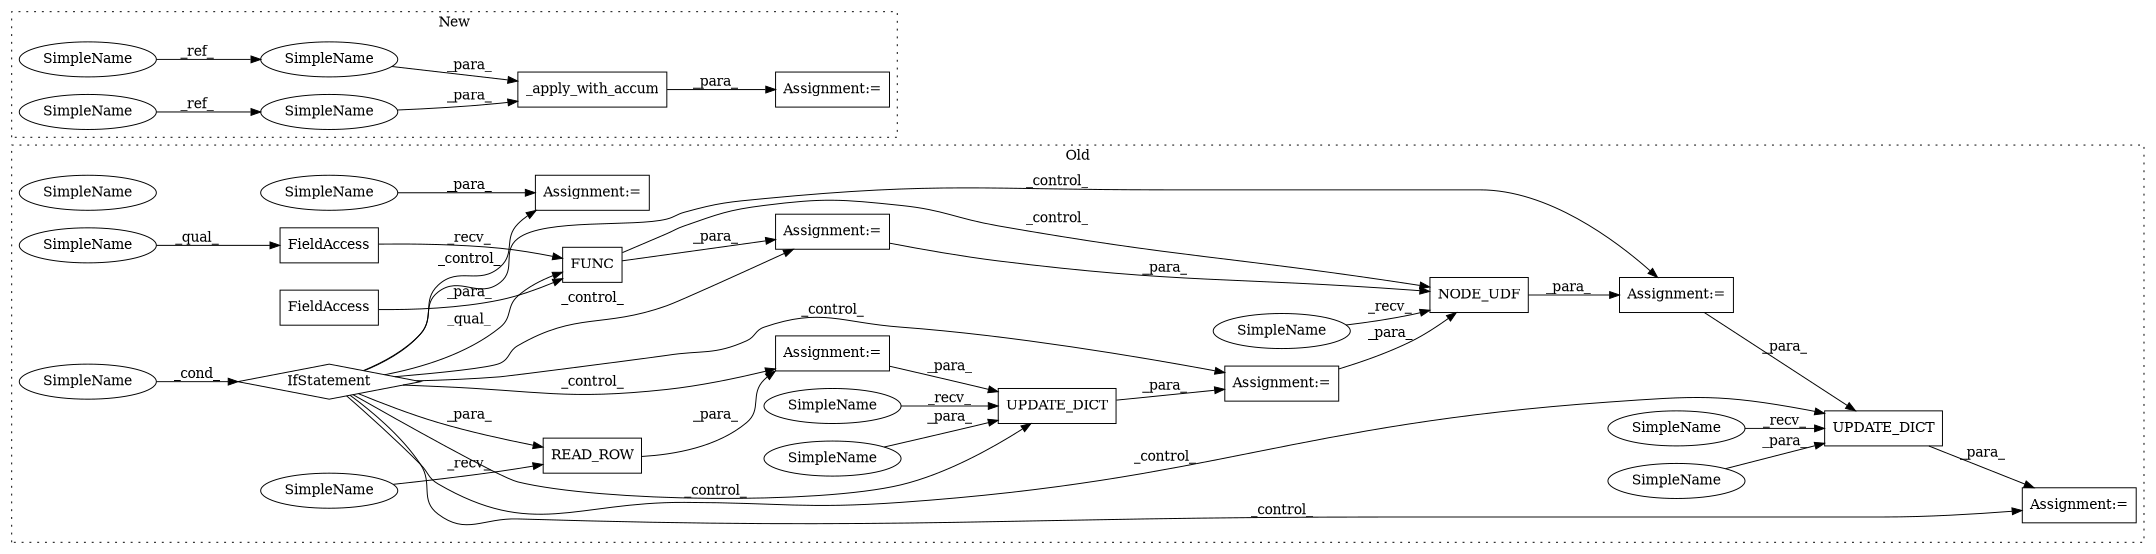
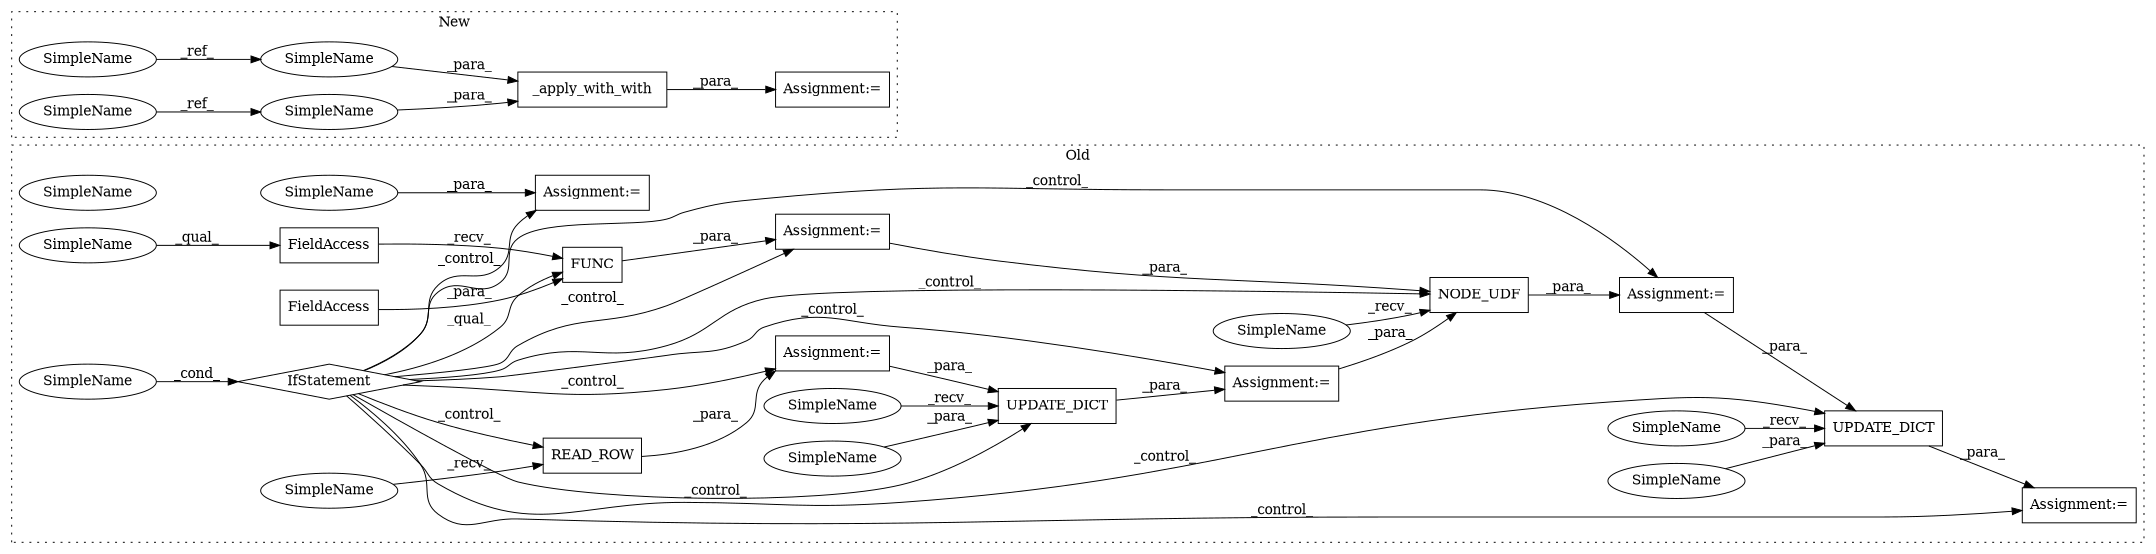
(592, 90) -> (592, 90)
(1017, 229) -> (906, 291)
(469, 415) -> (469, 415)
